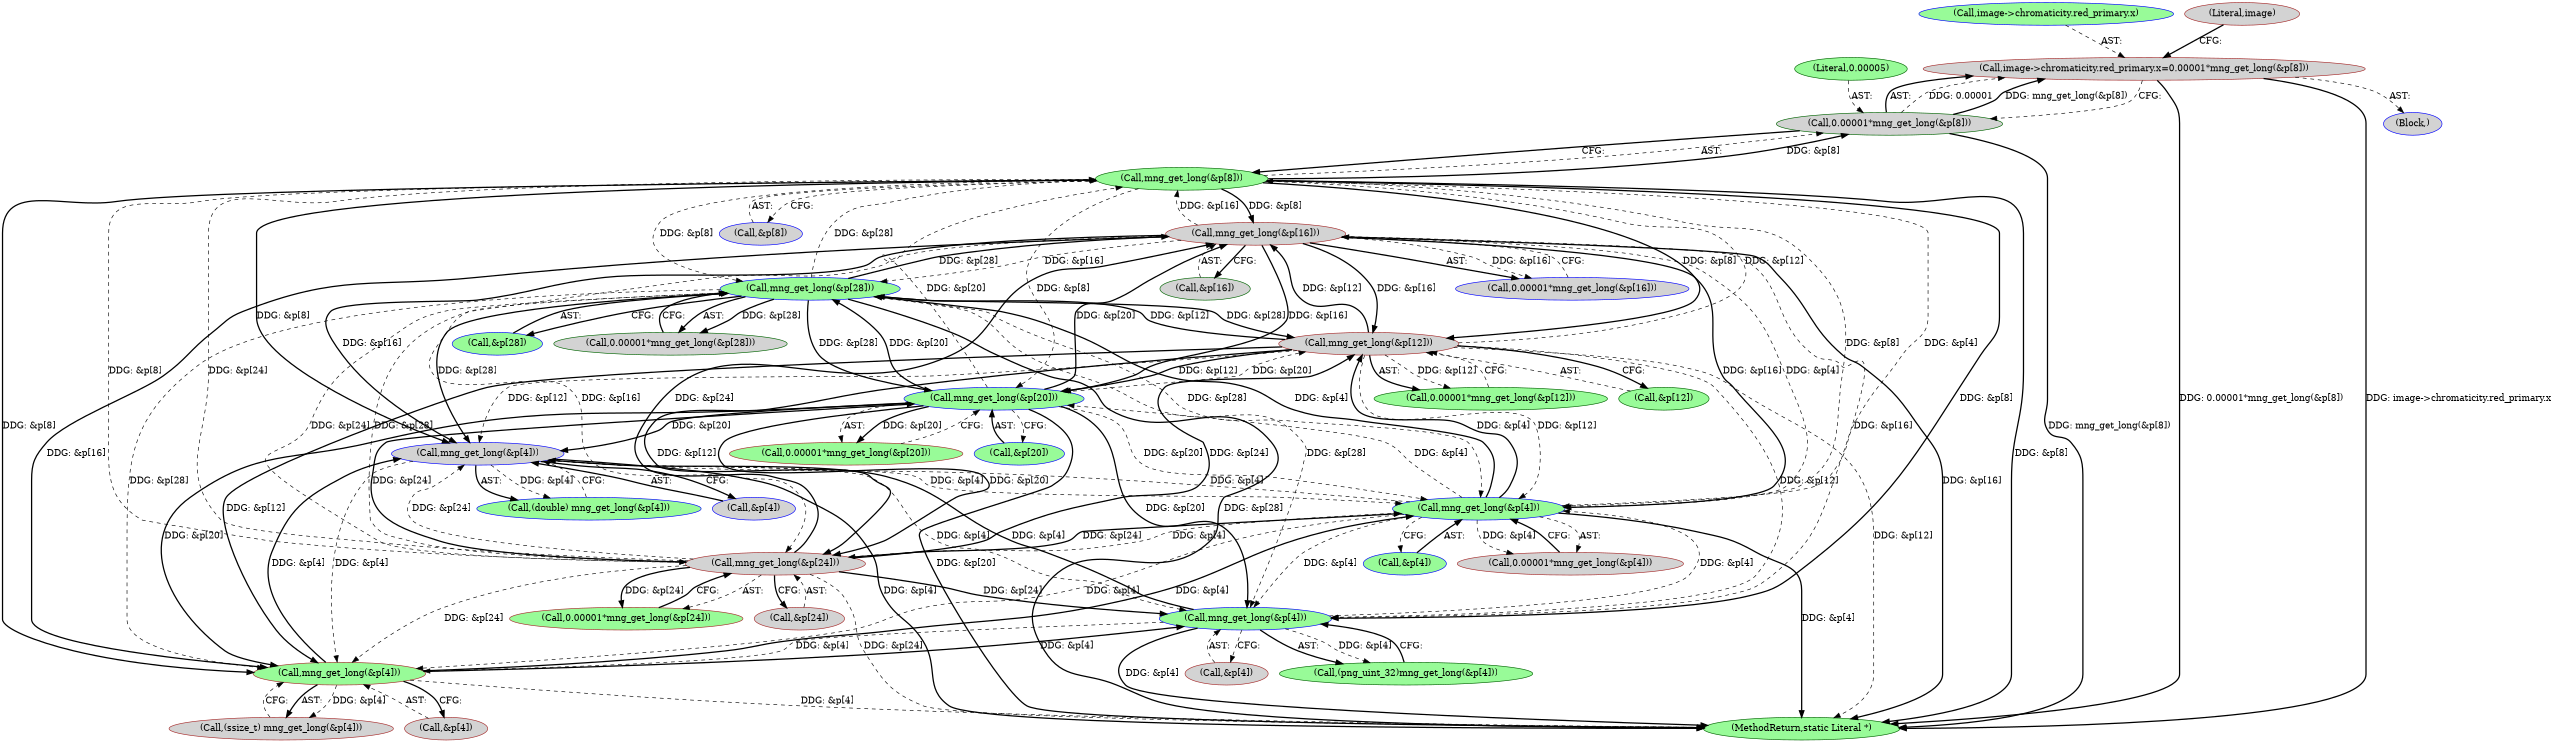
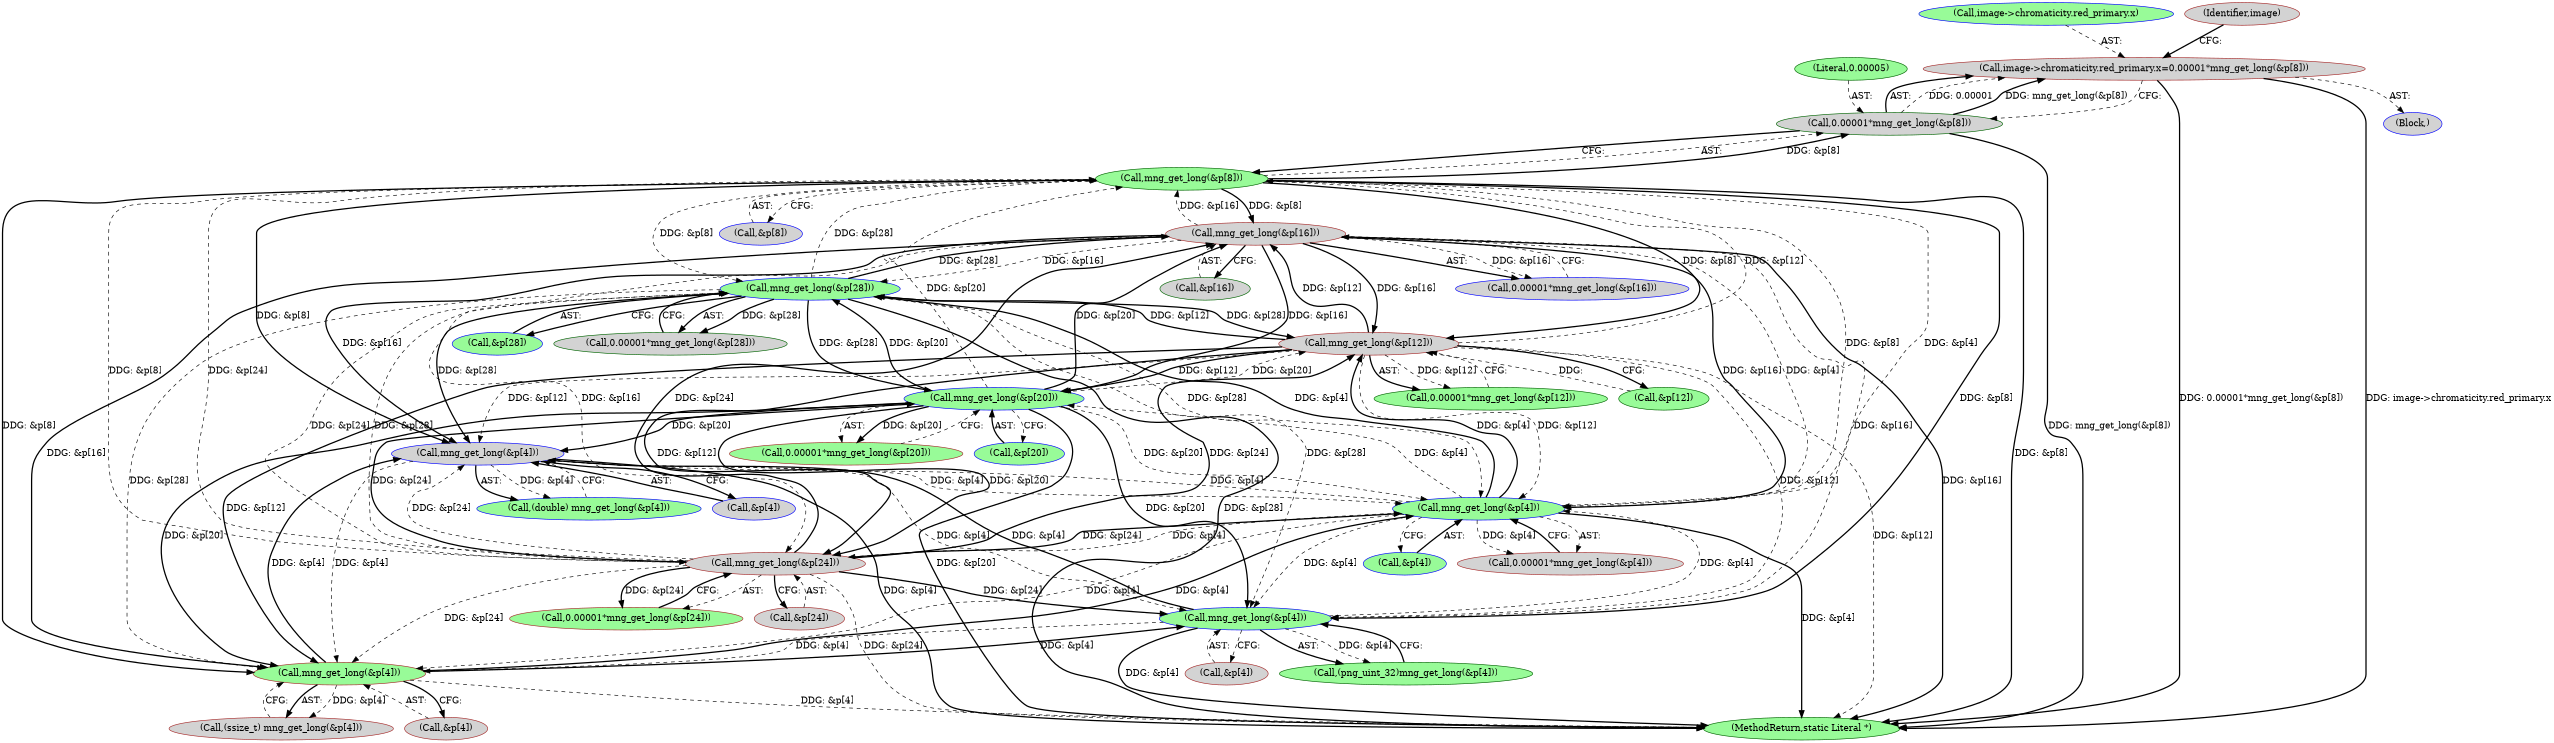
(2242, 14) -> (2242, 14)
(1029, 265) -> none
(1572, 371) -> (1572, 371)
